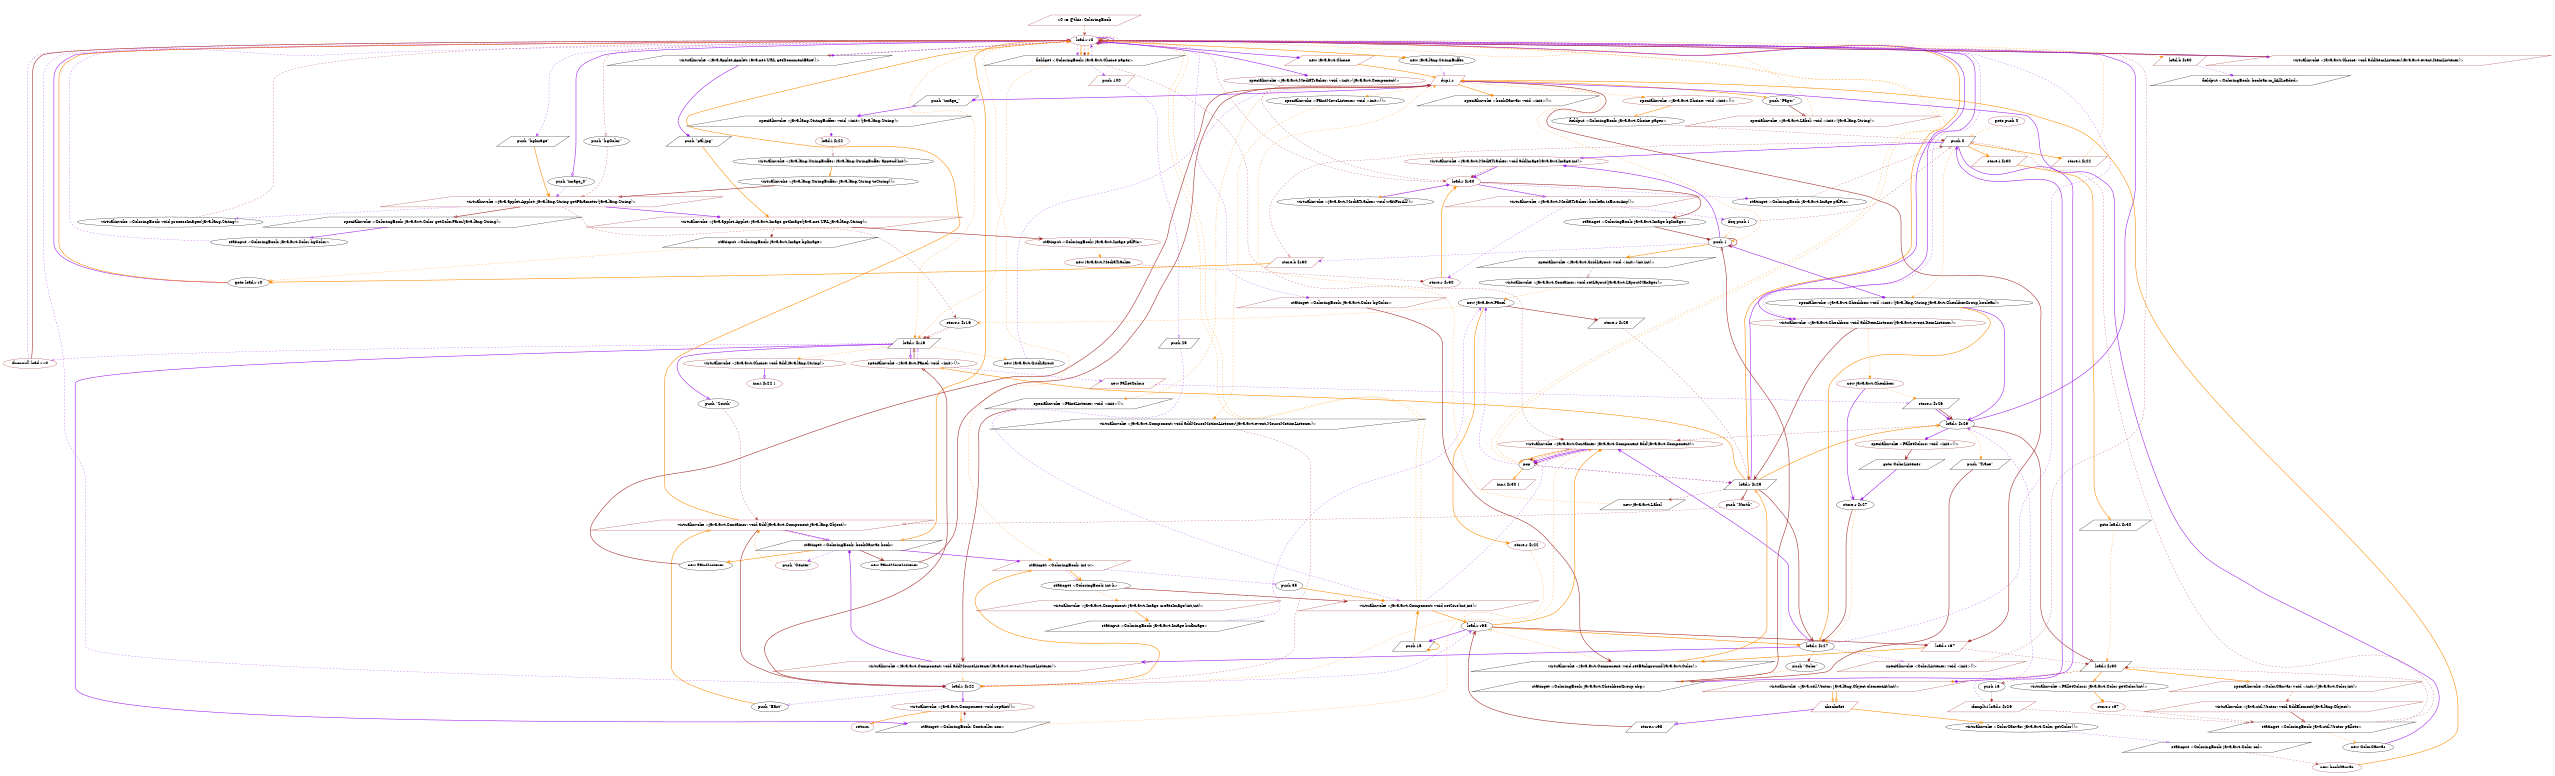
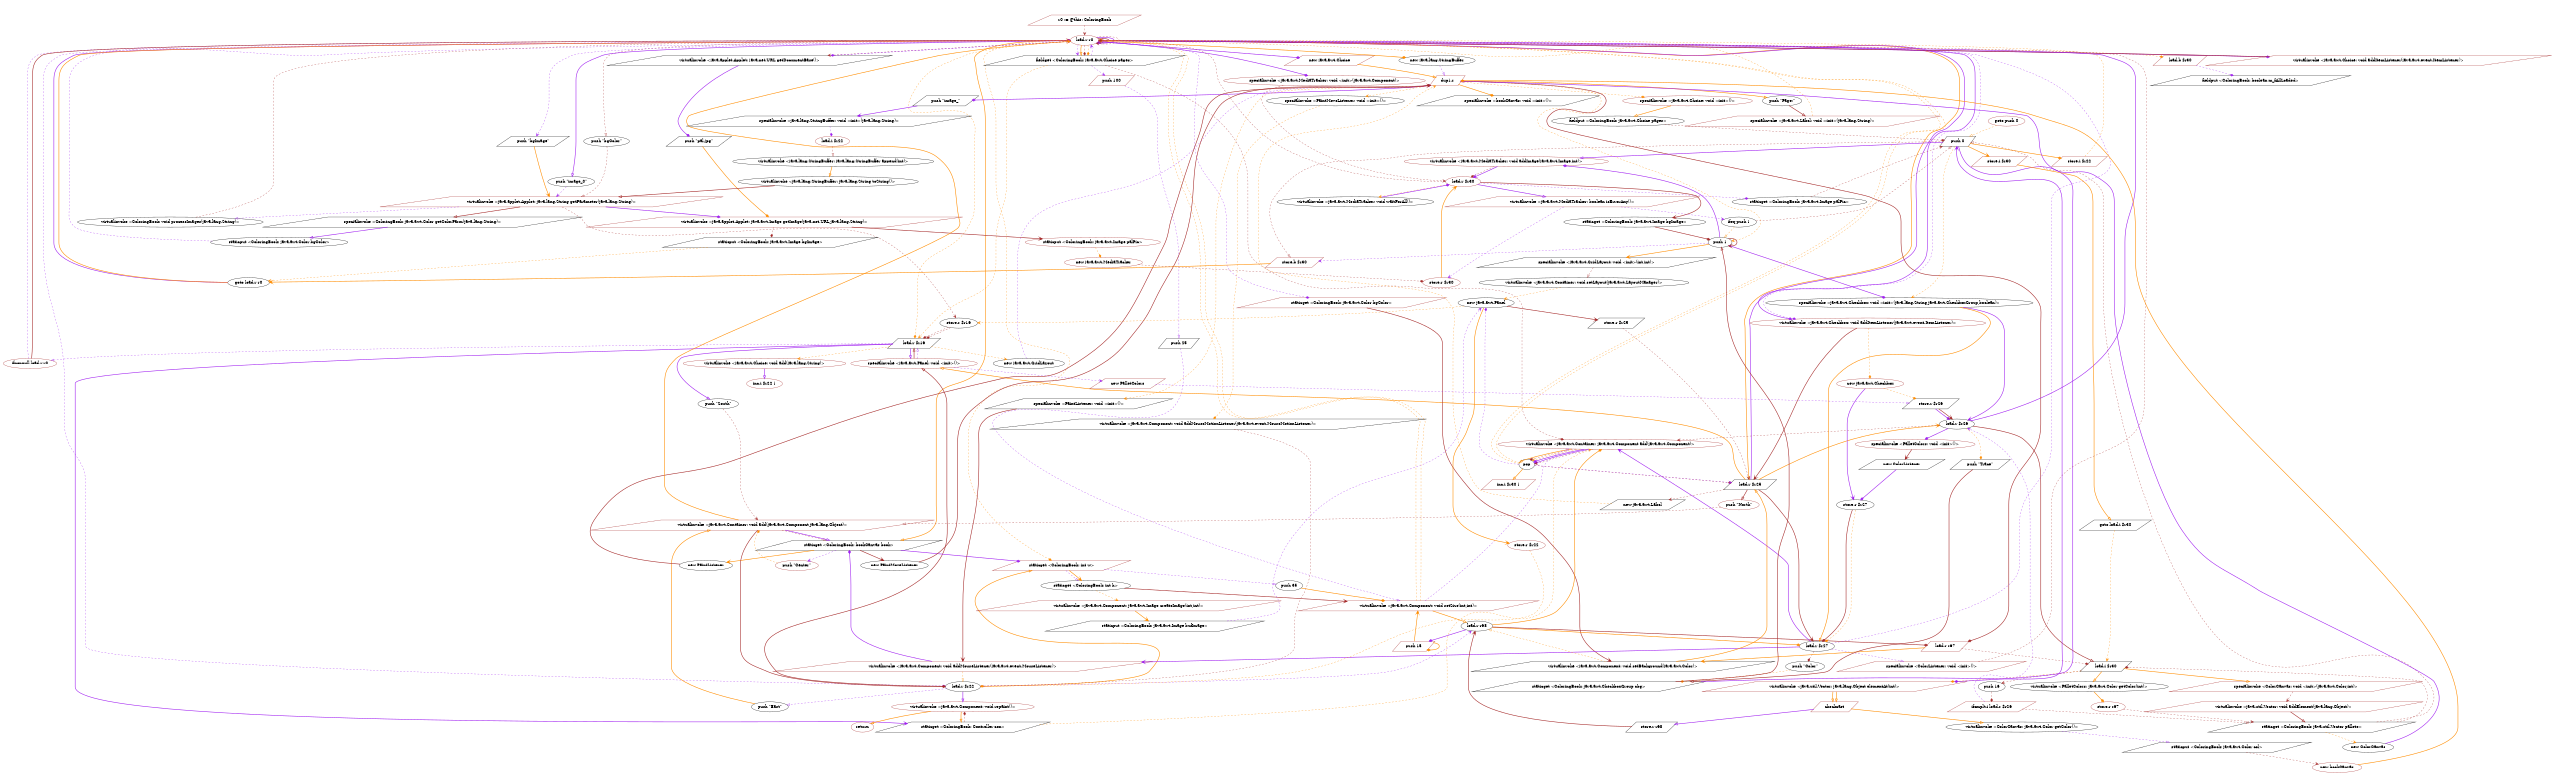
(1902, 464) -> (1902, 464)
(1448, 616) -> (1448, 616)
(1414, 646) -> (1414, 646)
